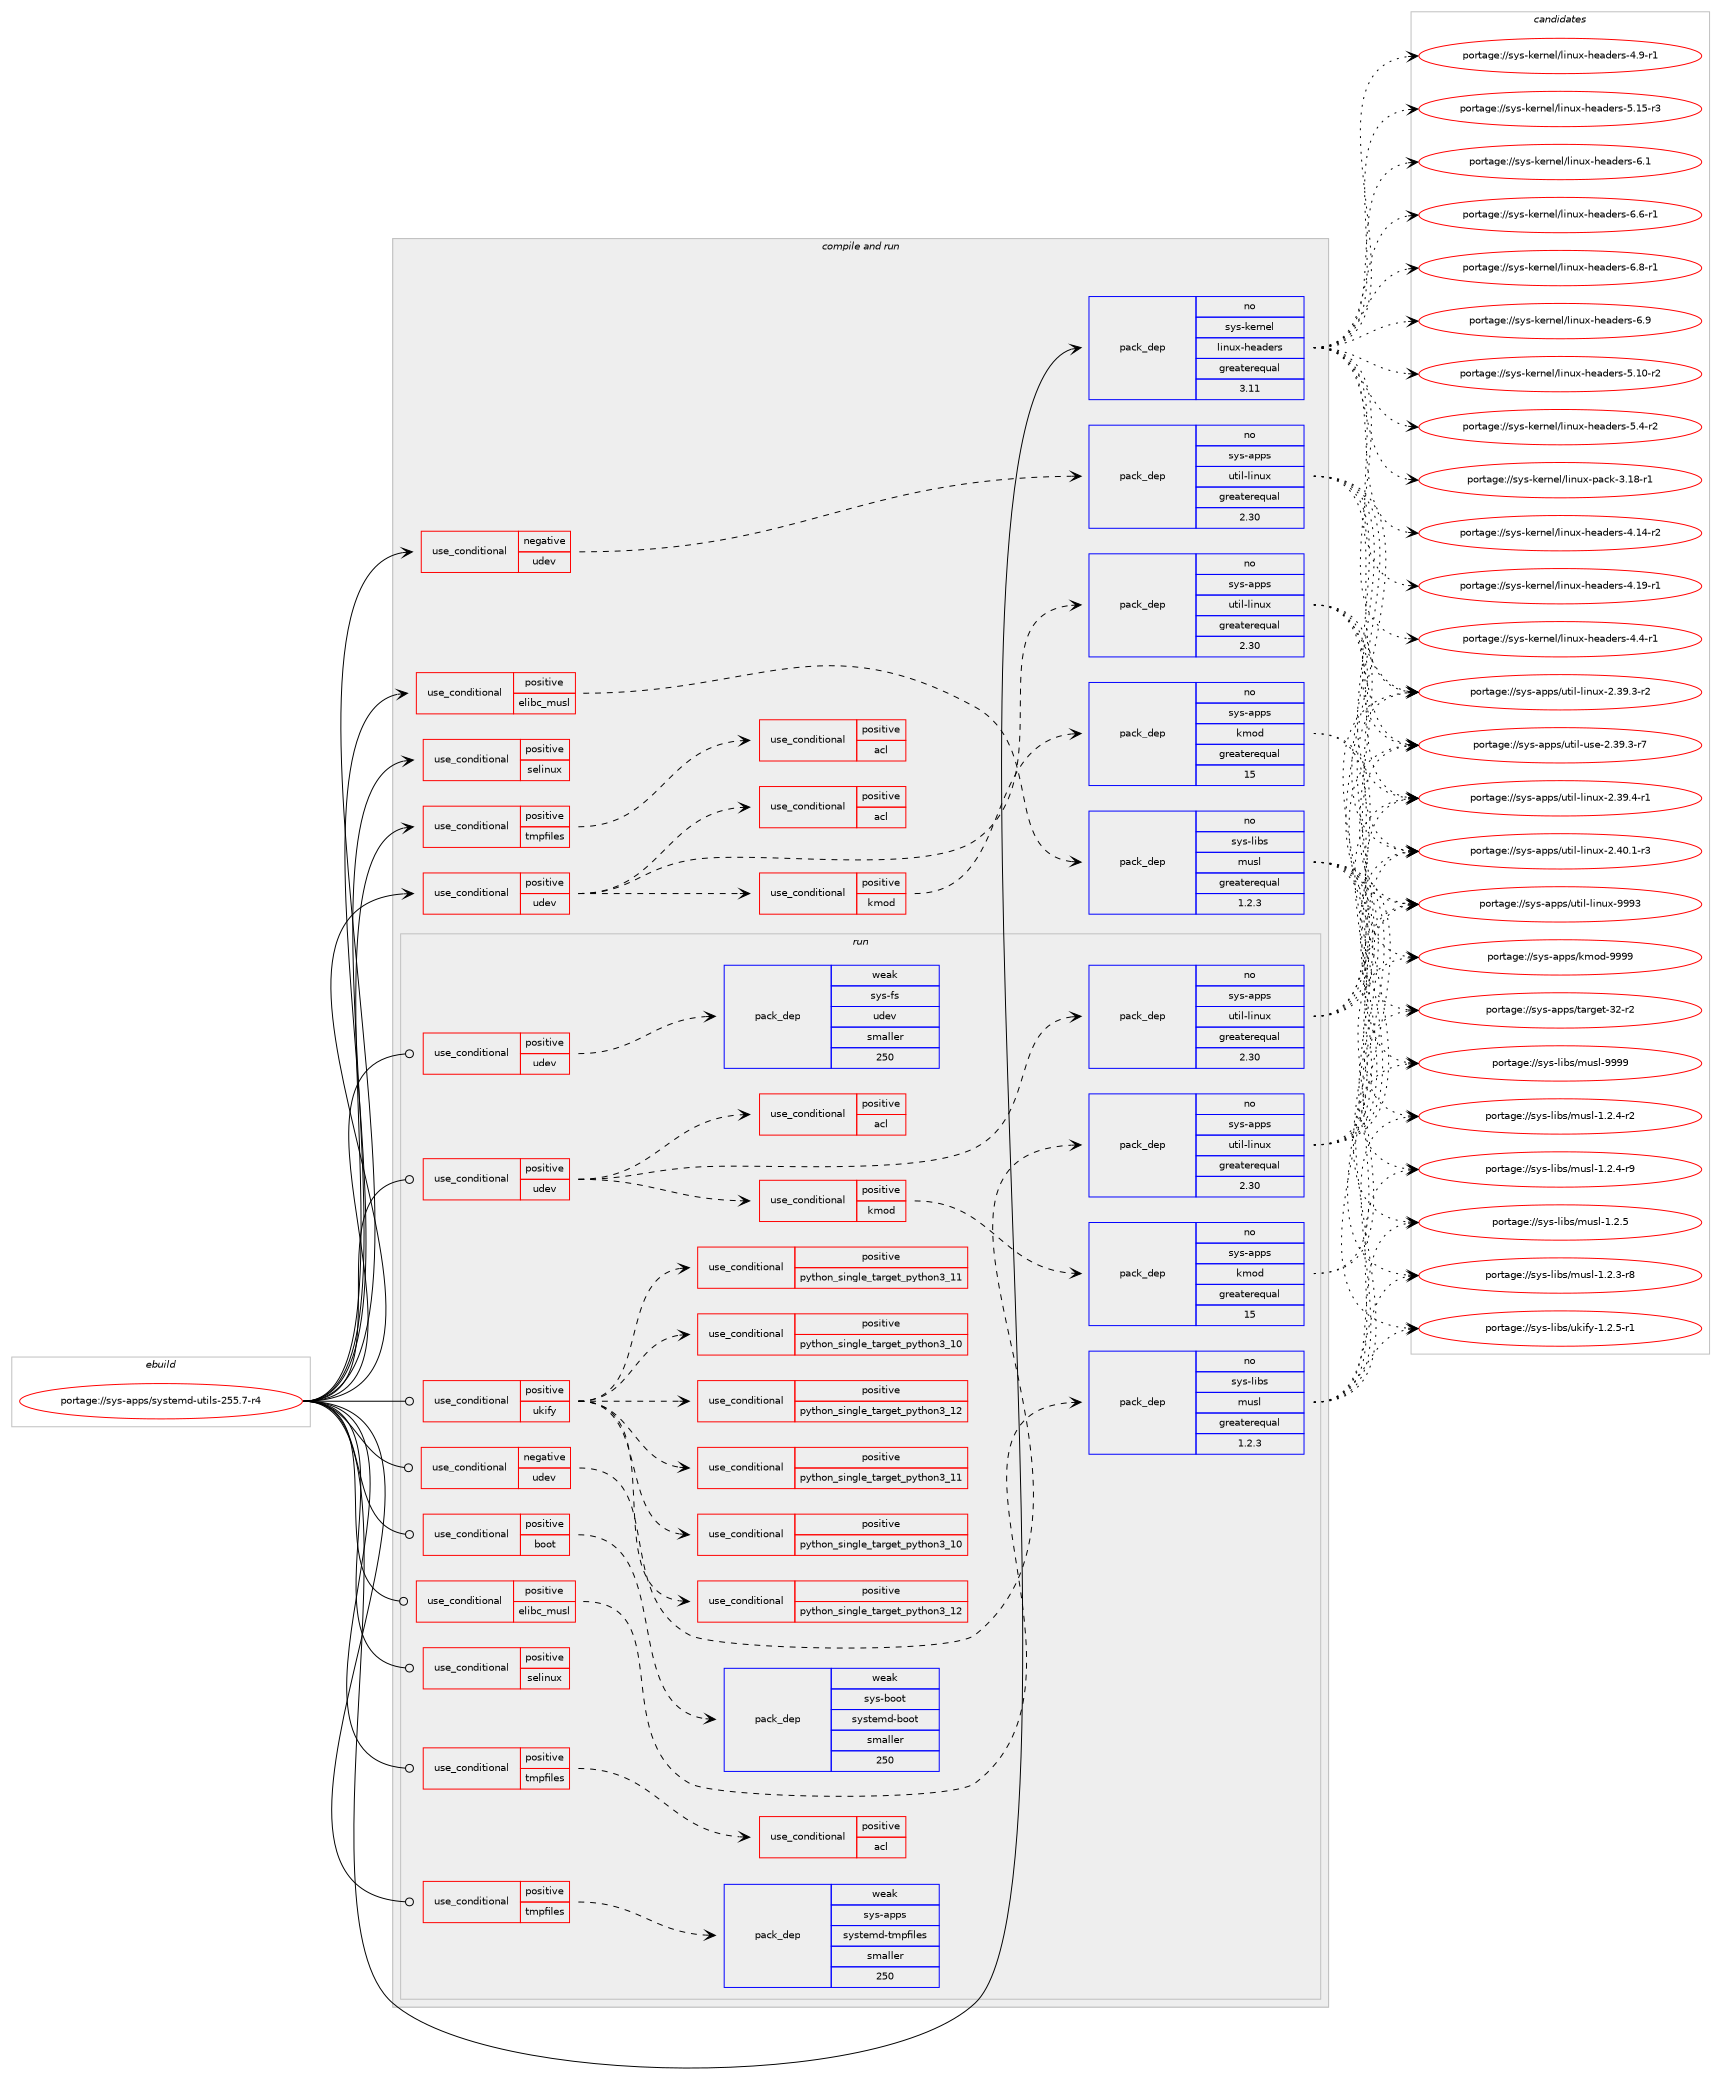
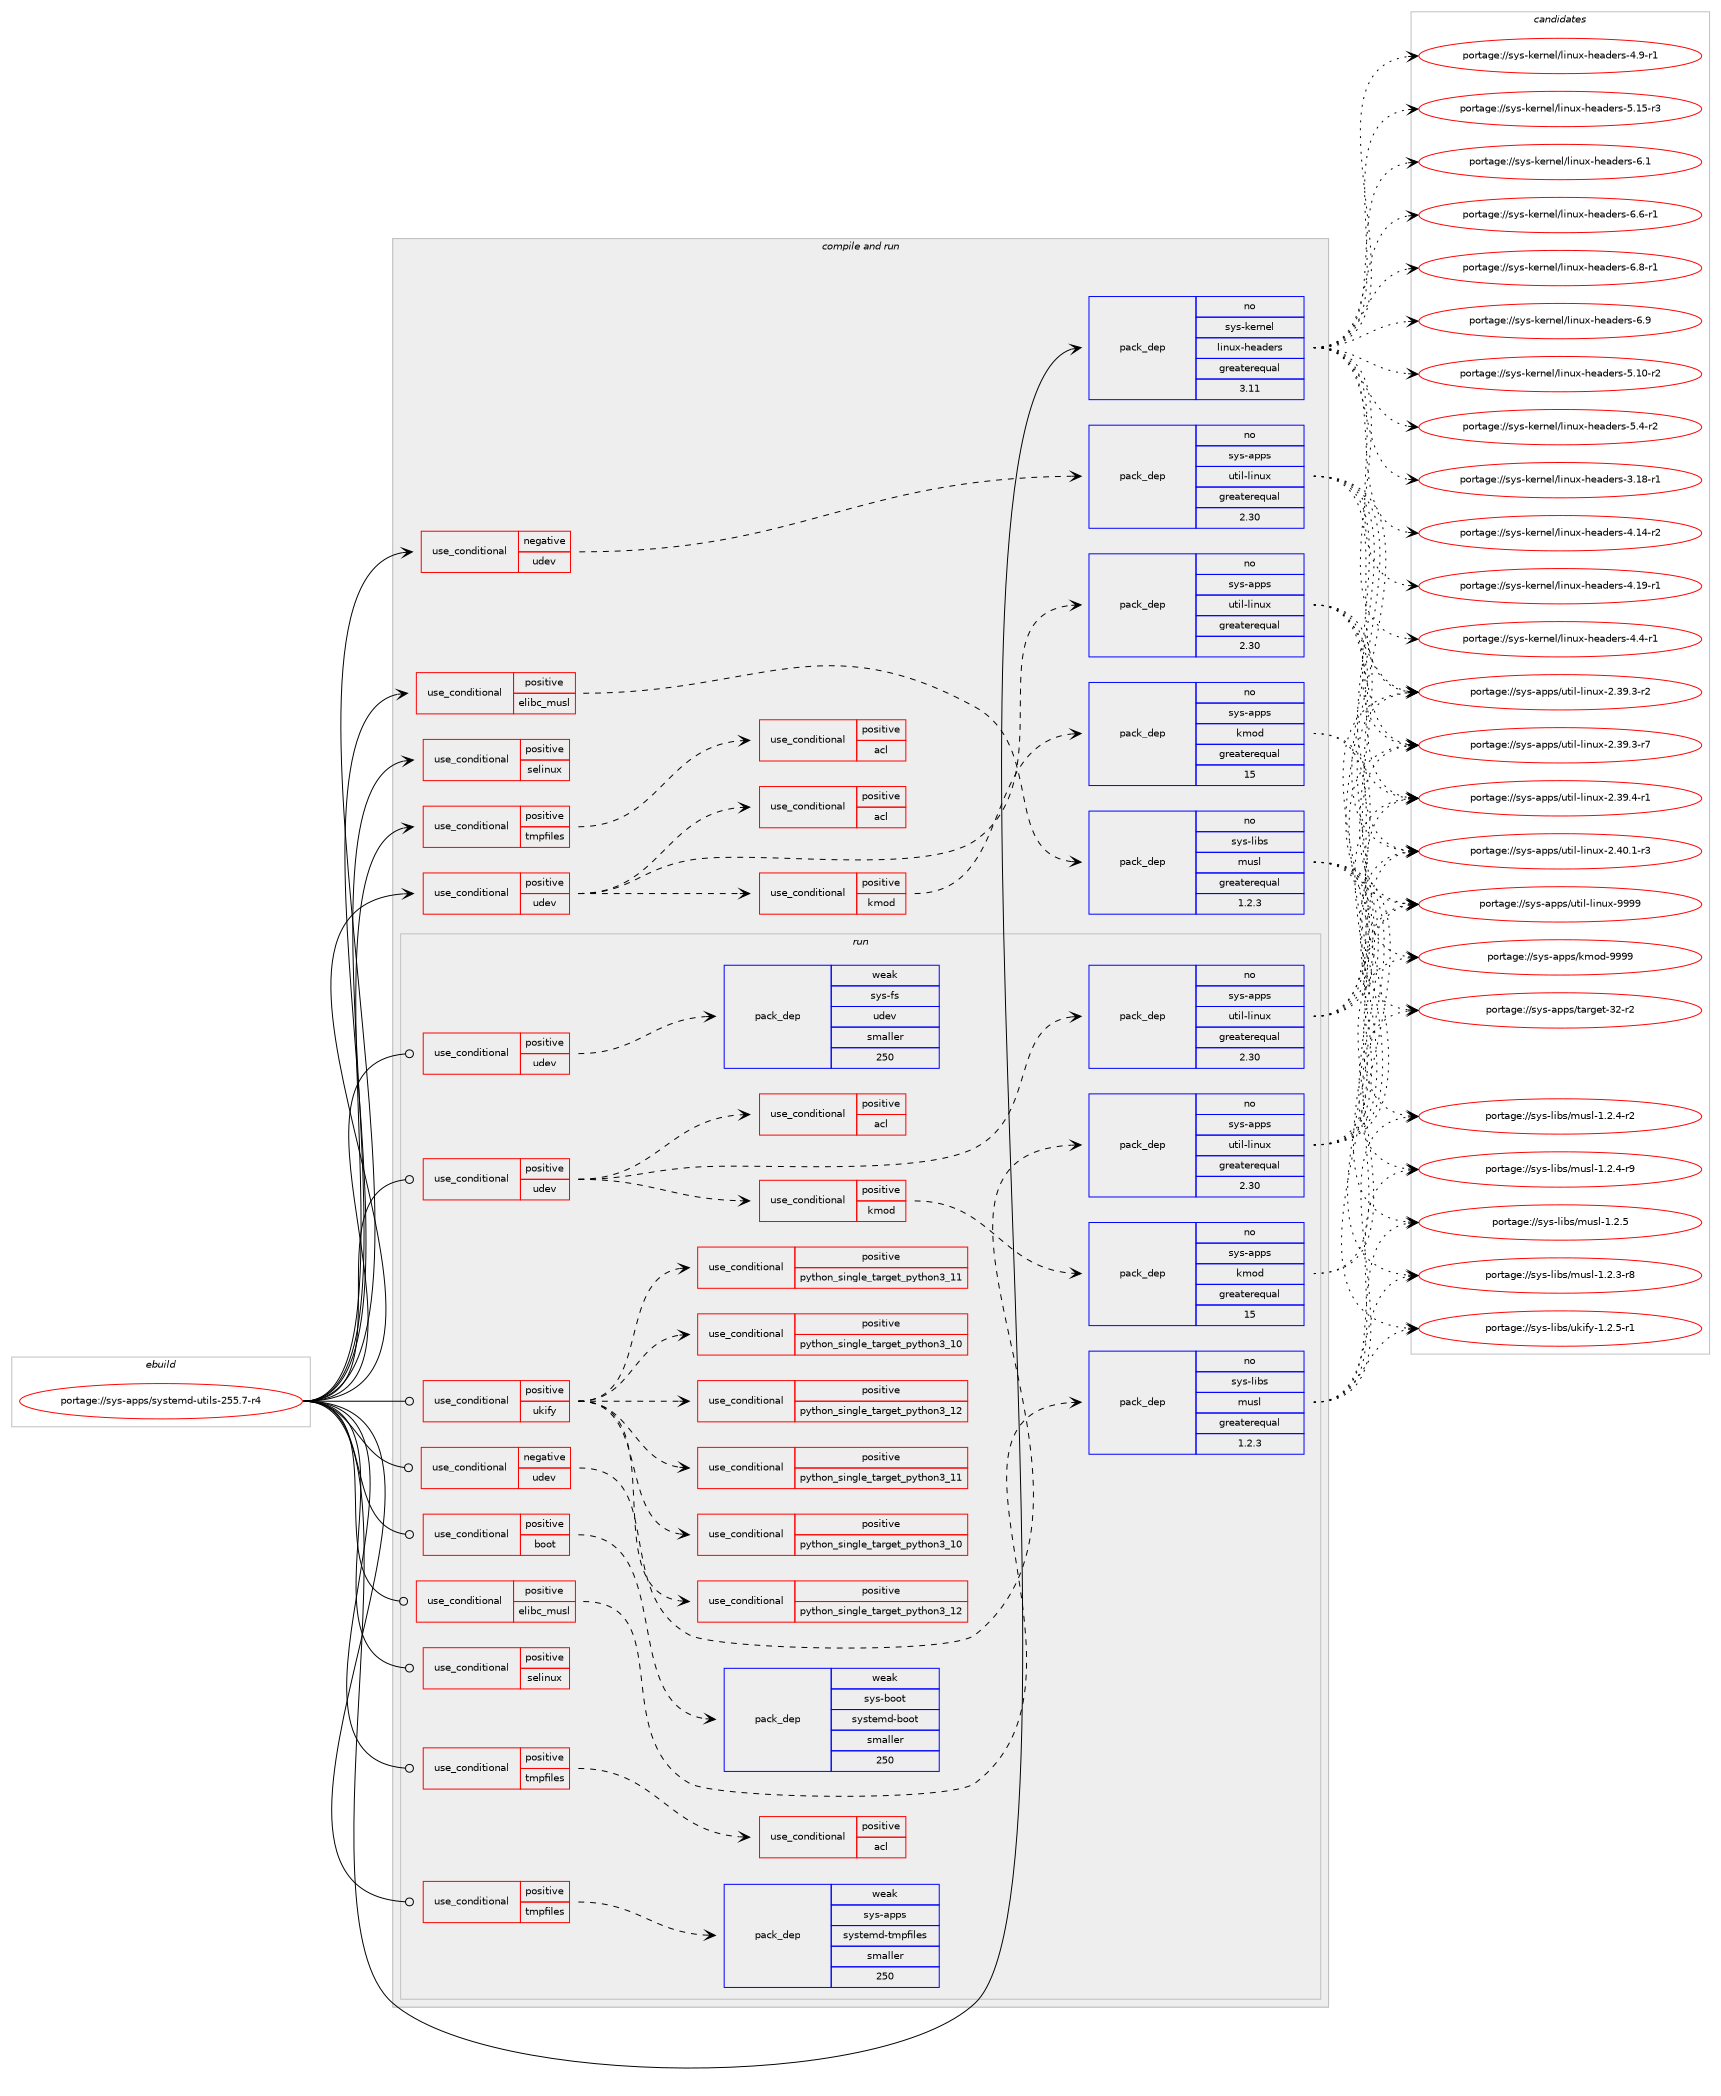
(1560, 480) -> (1560, 480)
(1560, 745) -> (1560, 745)
(1560, 904) -> (1560, 904)
(1560, 1063) -> none
